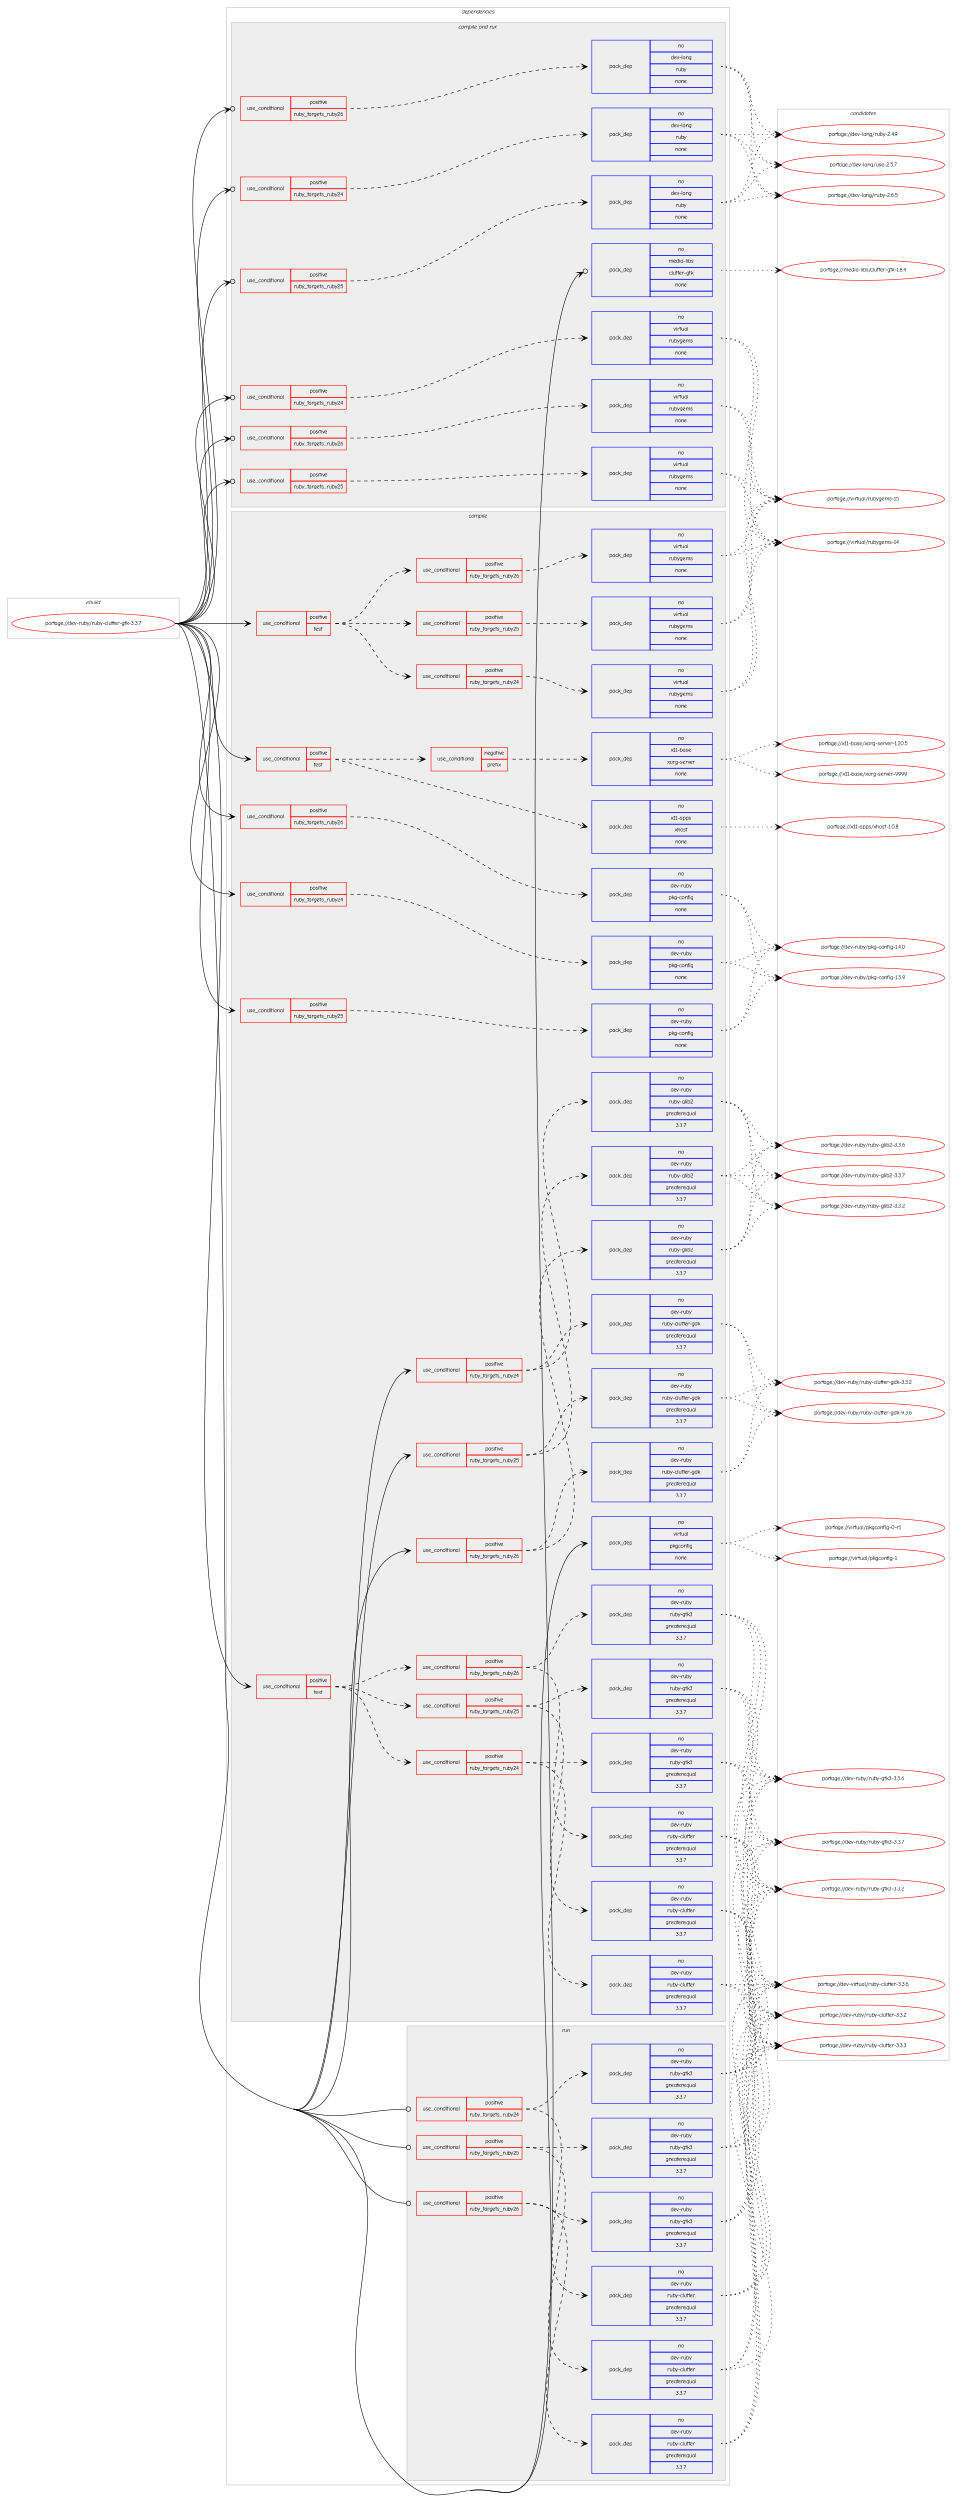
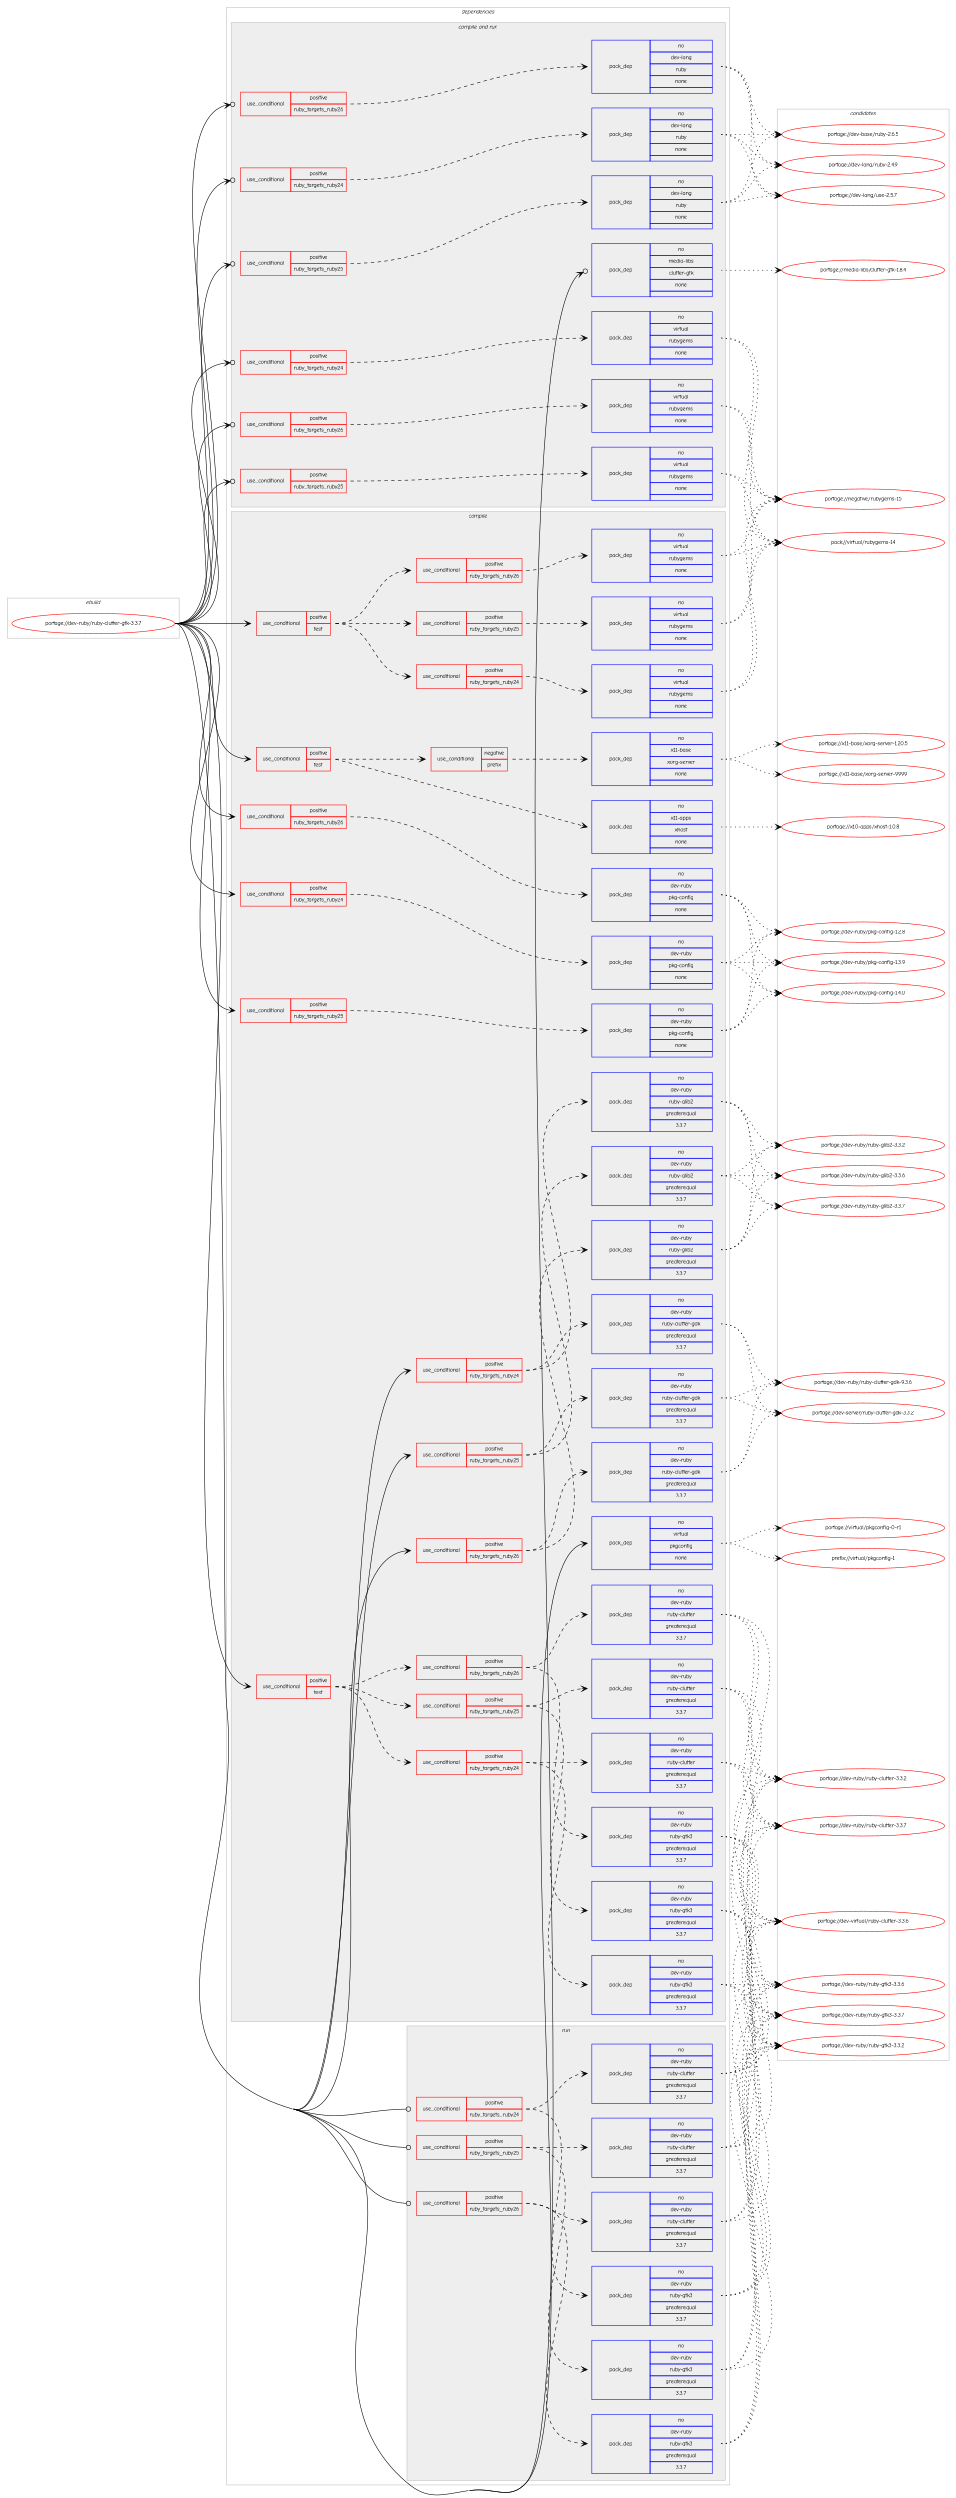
(863, 196) -> (863, 135)
(863, 499) -> (863, 499)
(863, 543) -> (863, 543)
(863, 827) -> (863, 827)
none -> (863, 932)
(863, 1383) -> (863, 1413)
(863, 1558) -> (863, 1558)
(863, 2046) -> (863, 1826)
